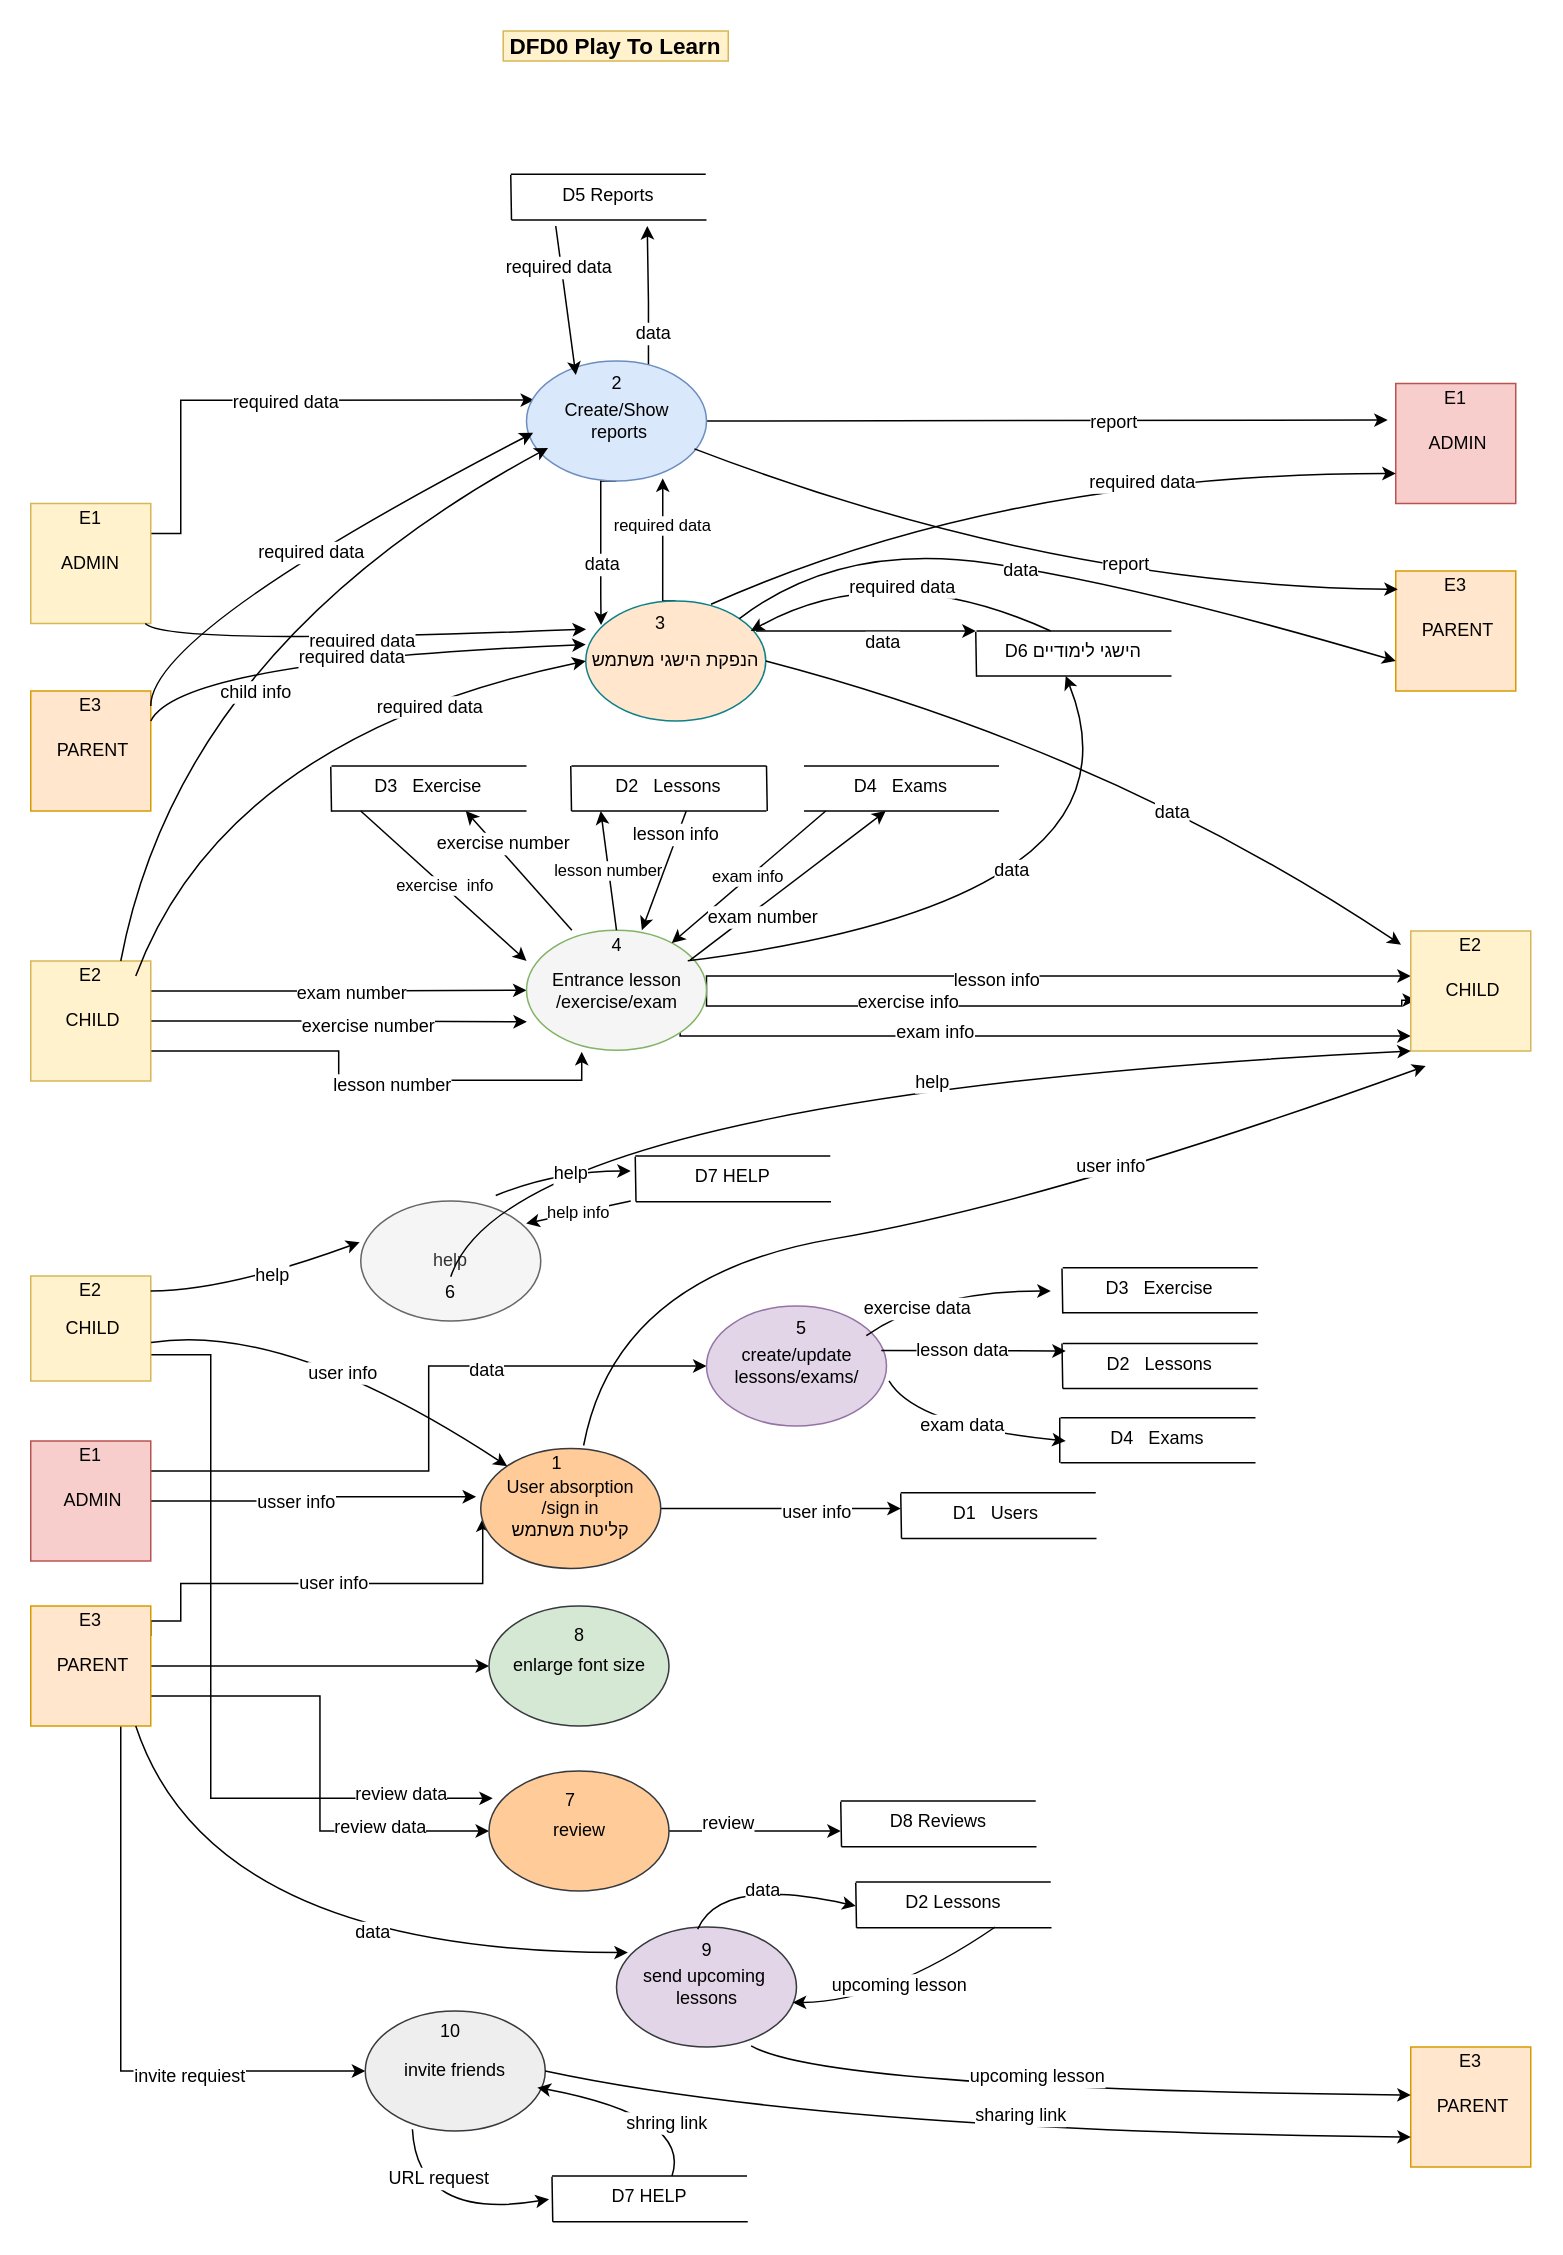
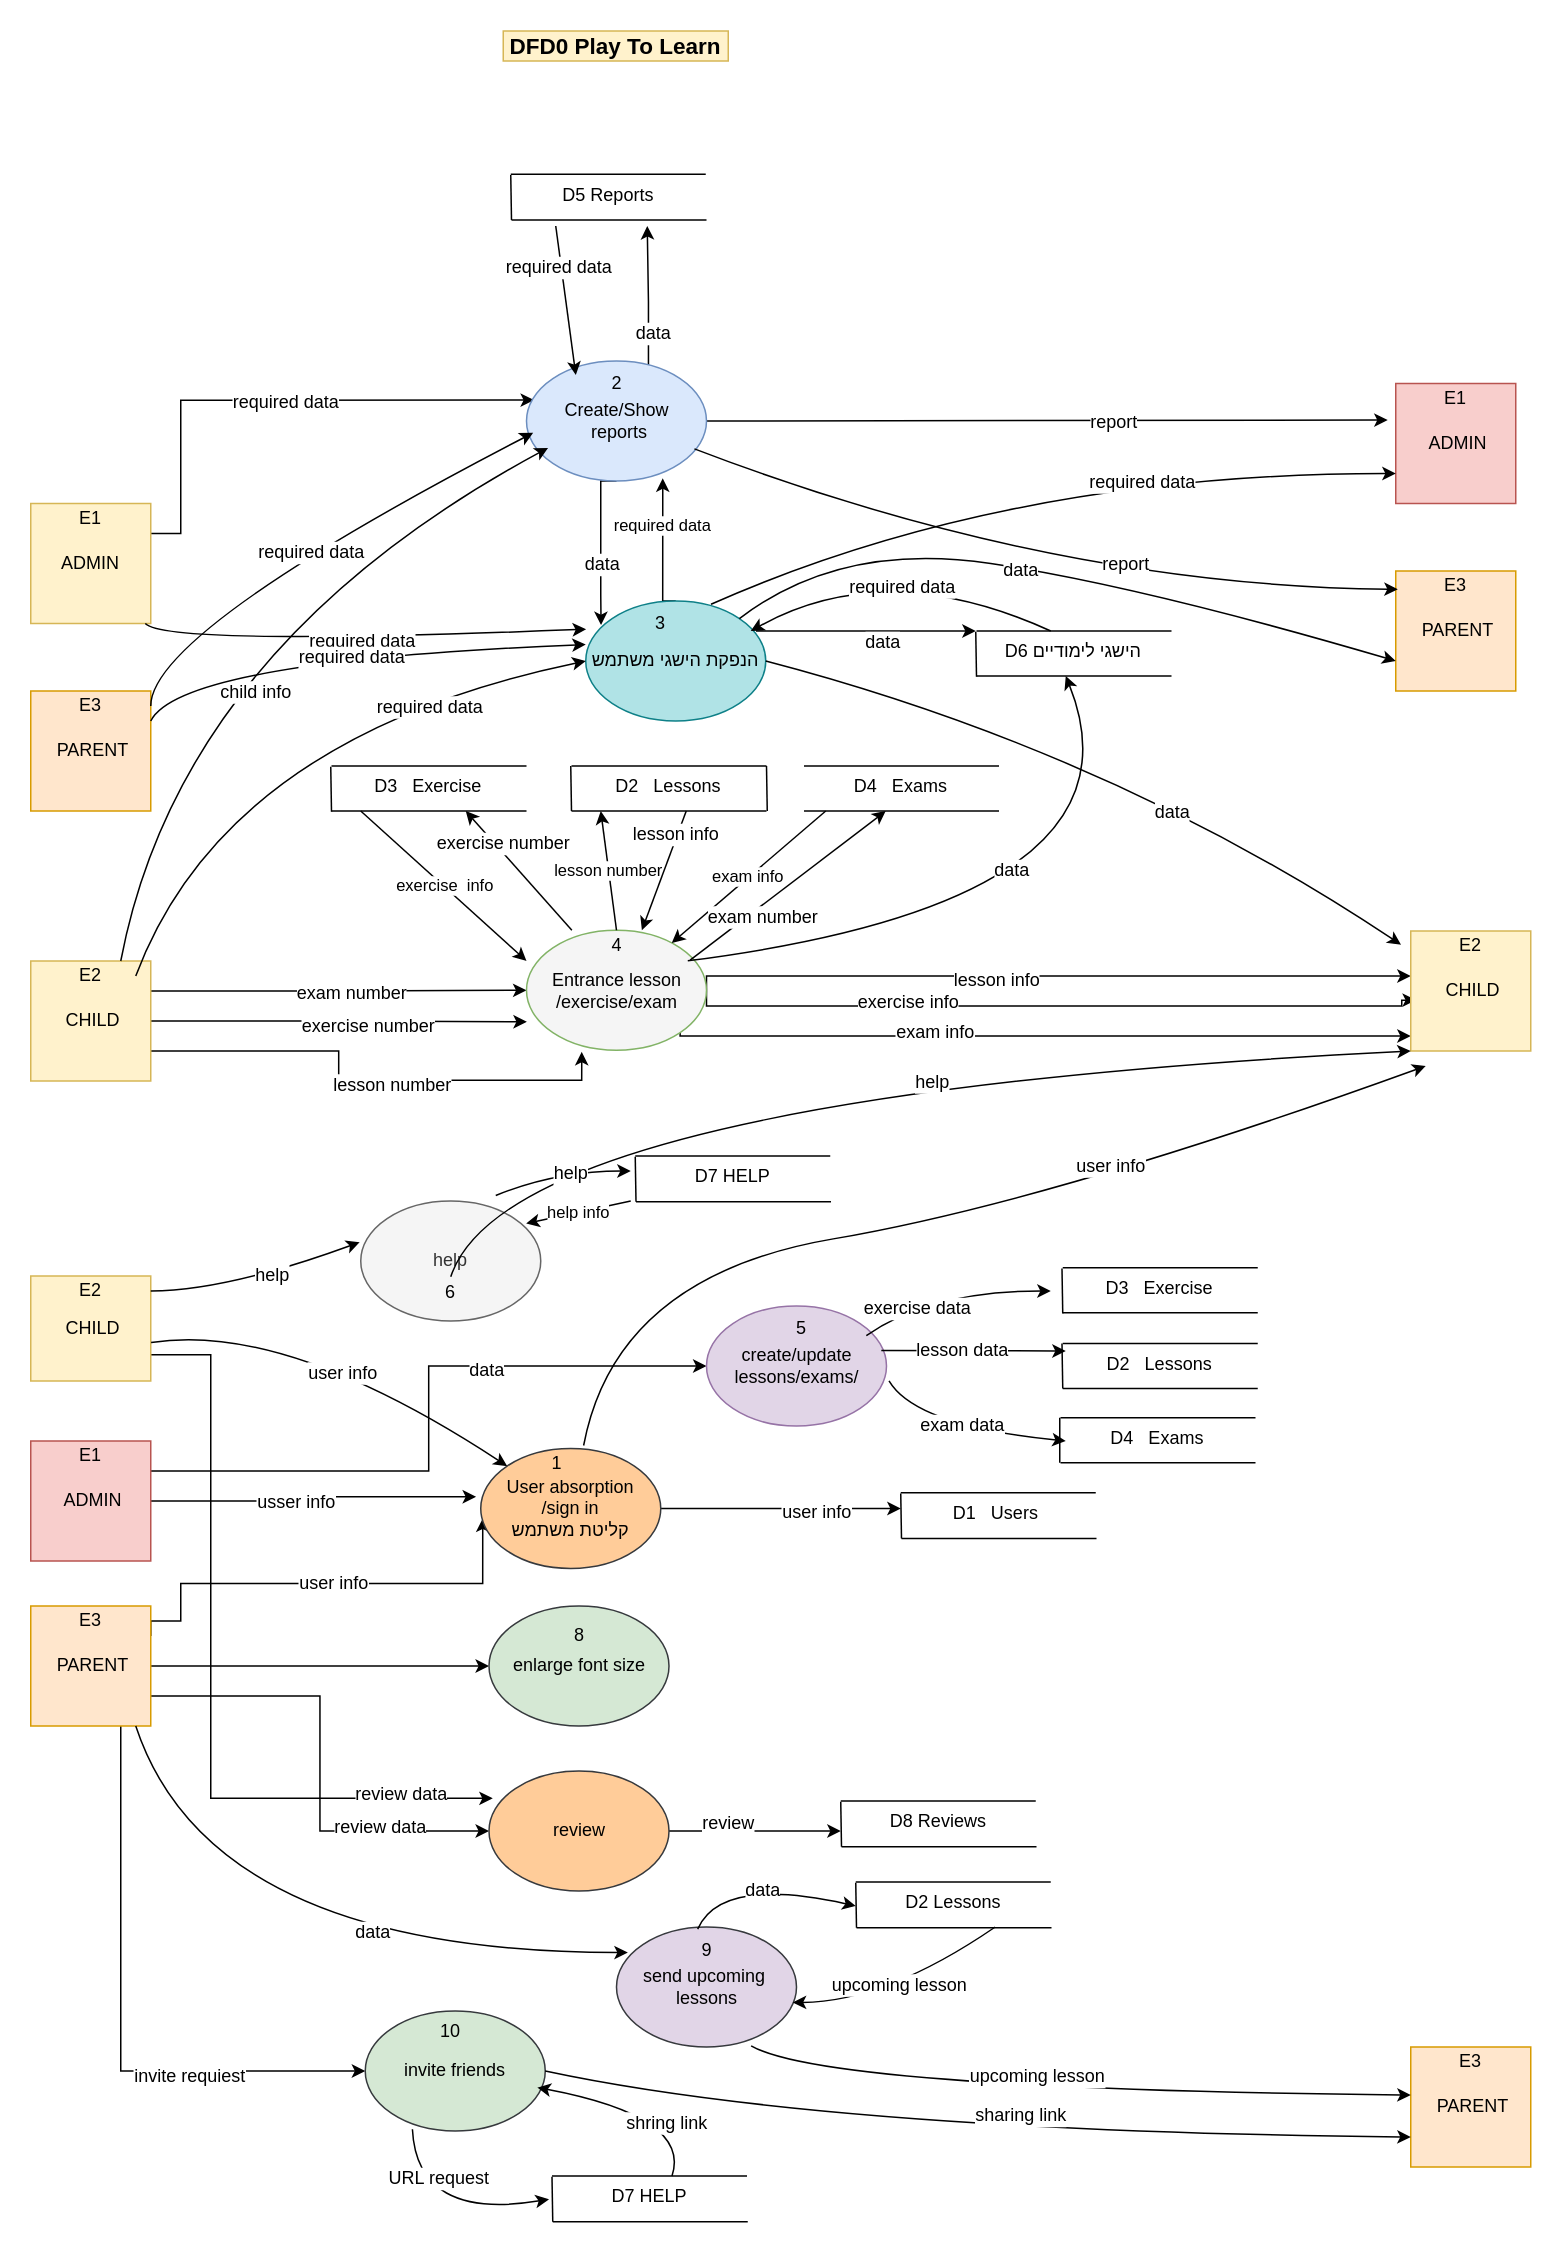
(676, 661) -> (676, 661)
(571, 1801) -> none
(455, 2071) -> (455, 2071)
